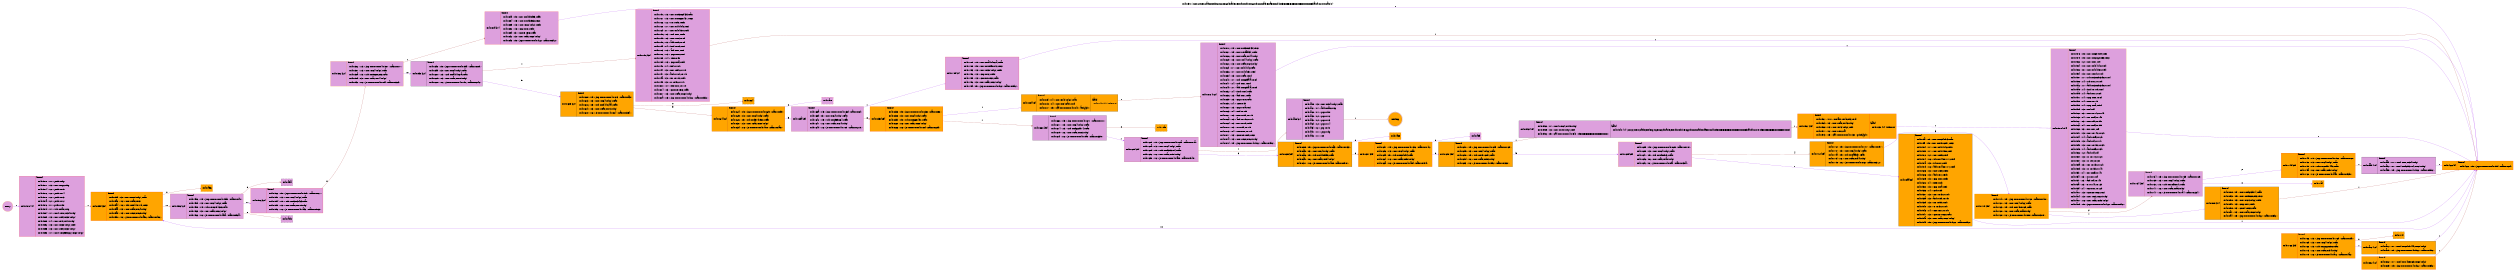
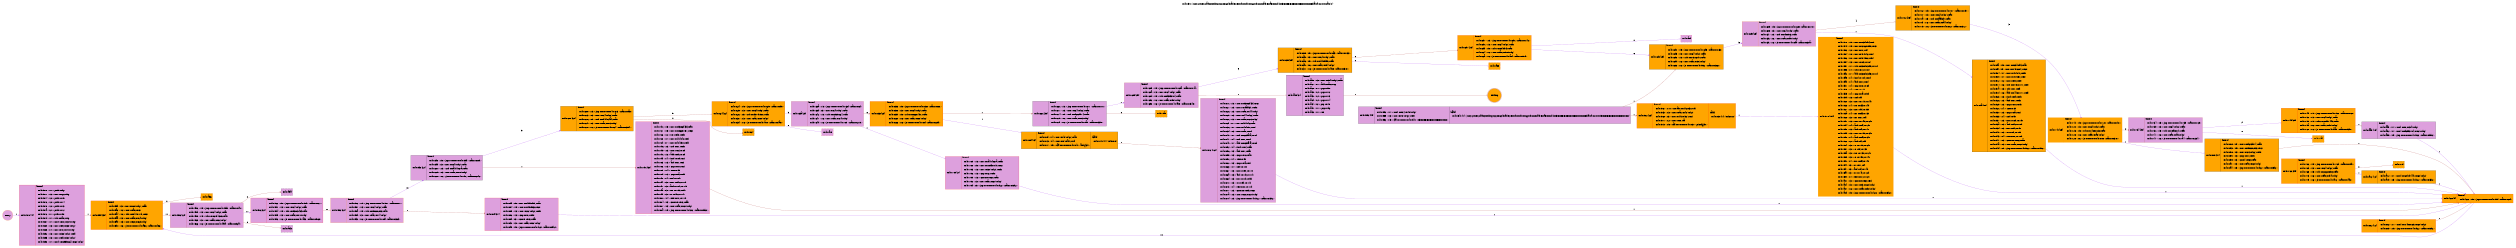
(2089, 128) -> (1856, 117)
(1524, 140) -> (1651, 92)
